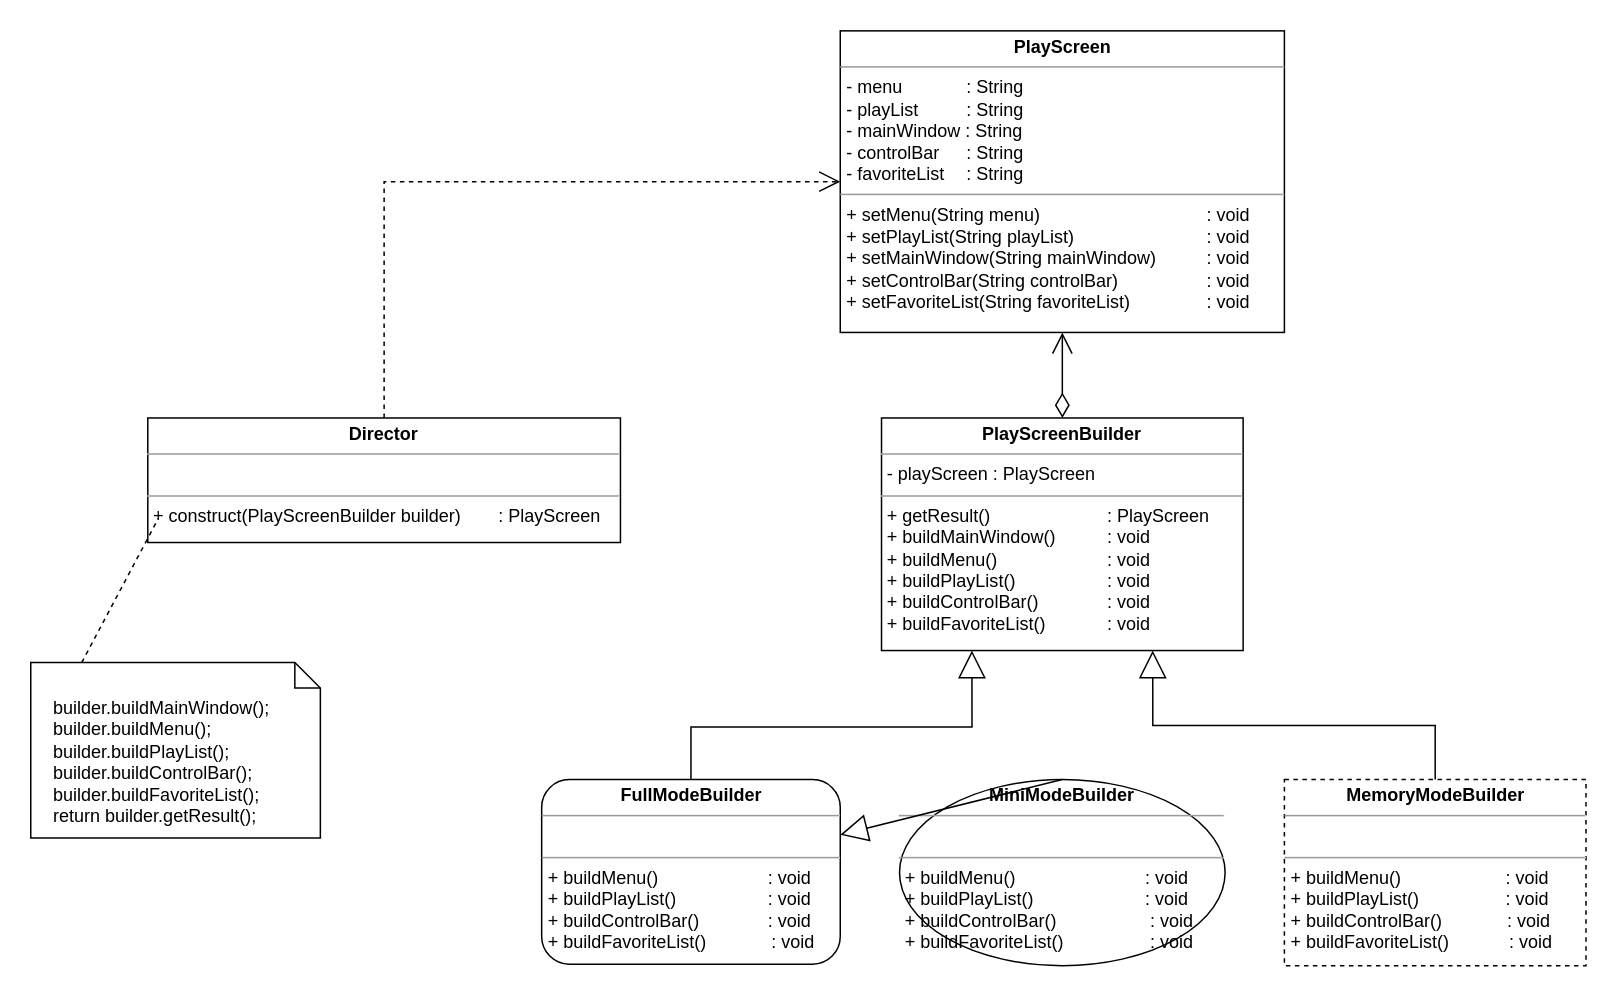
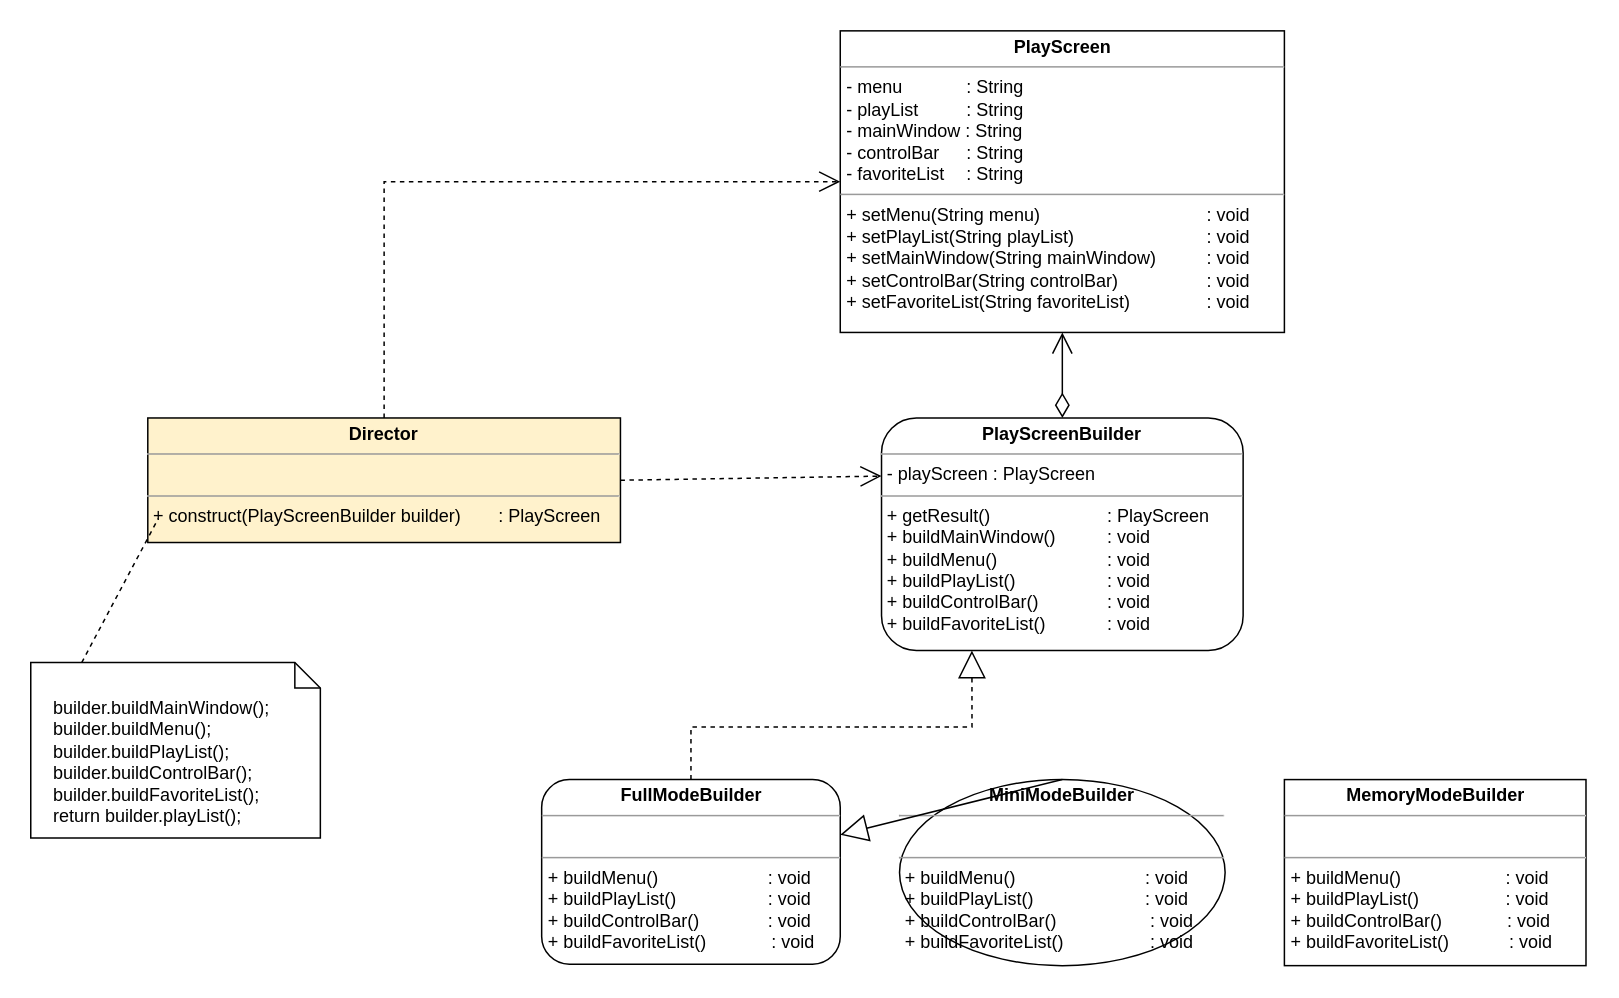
none -> (749, 478)
(384, 480) -> (384, 480)
(1062, 534) -> (1062, 534)
(1298, 725) -> none
(828, 727) -> (828, 727)
(156, 763) -> (156, 763)
(1435, 872) -> (1435, 872)
